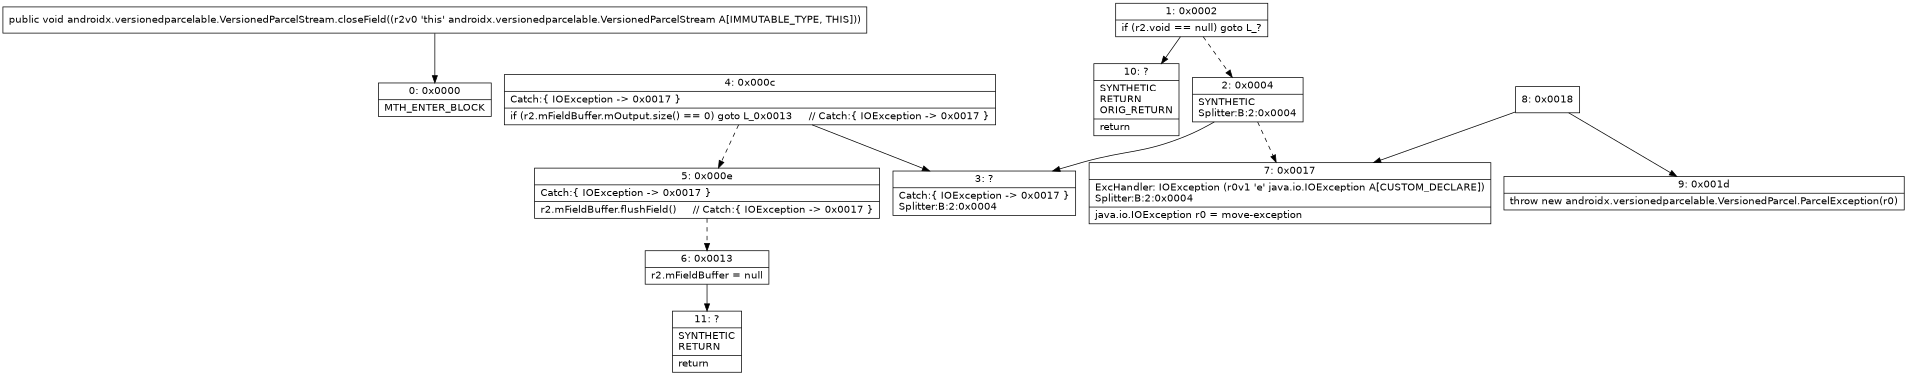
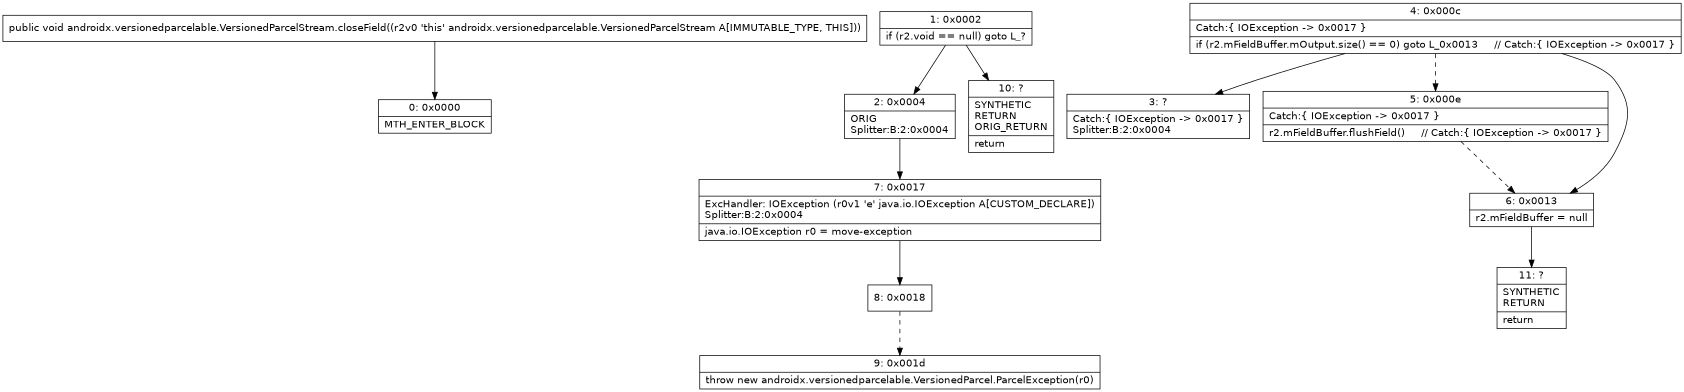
(1216, 54) -> (932, 67)
(1227, 102) -> (864, 119)
none -> (1627, 113)
(1448, 136) -> (900, 259)
(1265, 139) -> (900, 155)
(1620, 143) -> (900, 330)
(1139, 150) -> none
